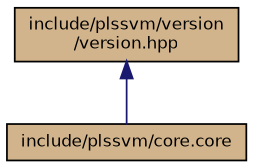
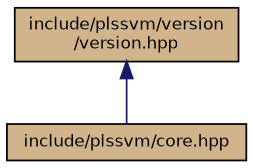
(127, 142) -> (127, 142)
